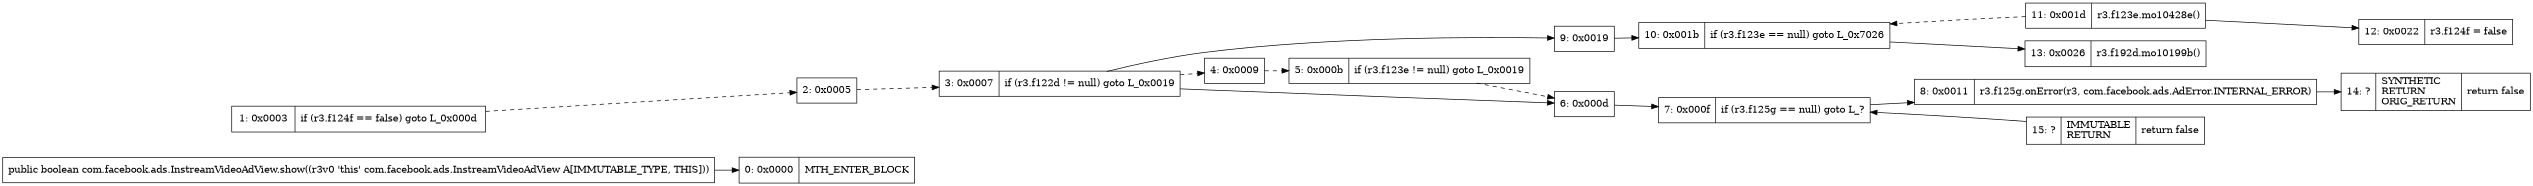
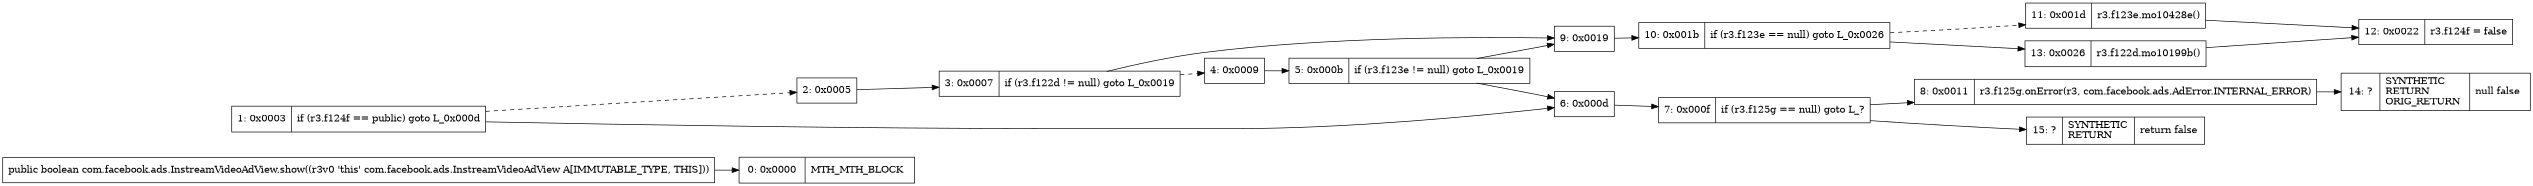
(1961, 20) -> (1954, 29)
(1797, 35) -> (1797, 35)
none -> (2279, 43)
none -> (1512, 52)
(2149, 53) -> (2149, 53)
(1273, 71) -> (1273, 71)
(895, 89) -> (895, 89)
(1512, 90) -> (1512, 90)
(2496, 92) -> (2498, 92)
(1364, 96) -> (1017, 129)
(1952, 117) -> (1945, 125)
(389, 119) -> (389, 119)
(2098, 125) -> (2098, 125)
(857, 170) -> (857, 170)
